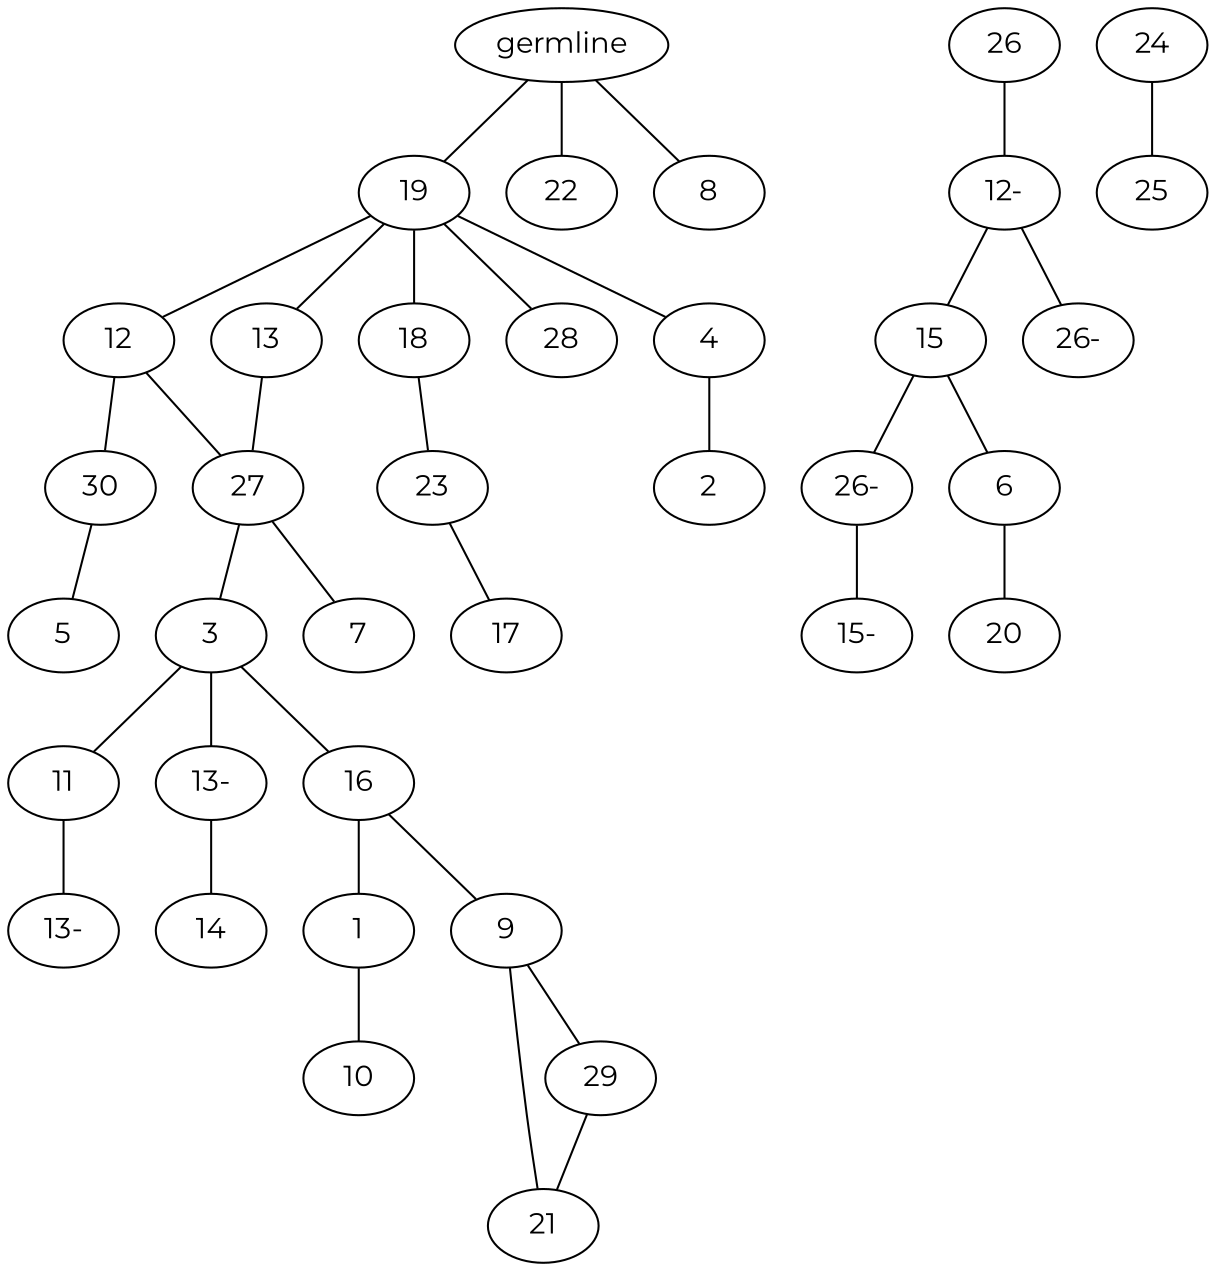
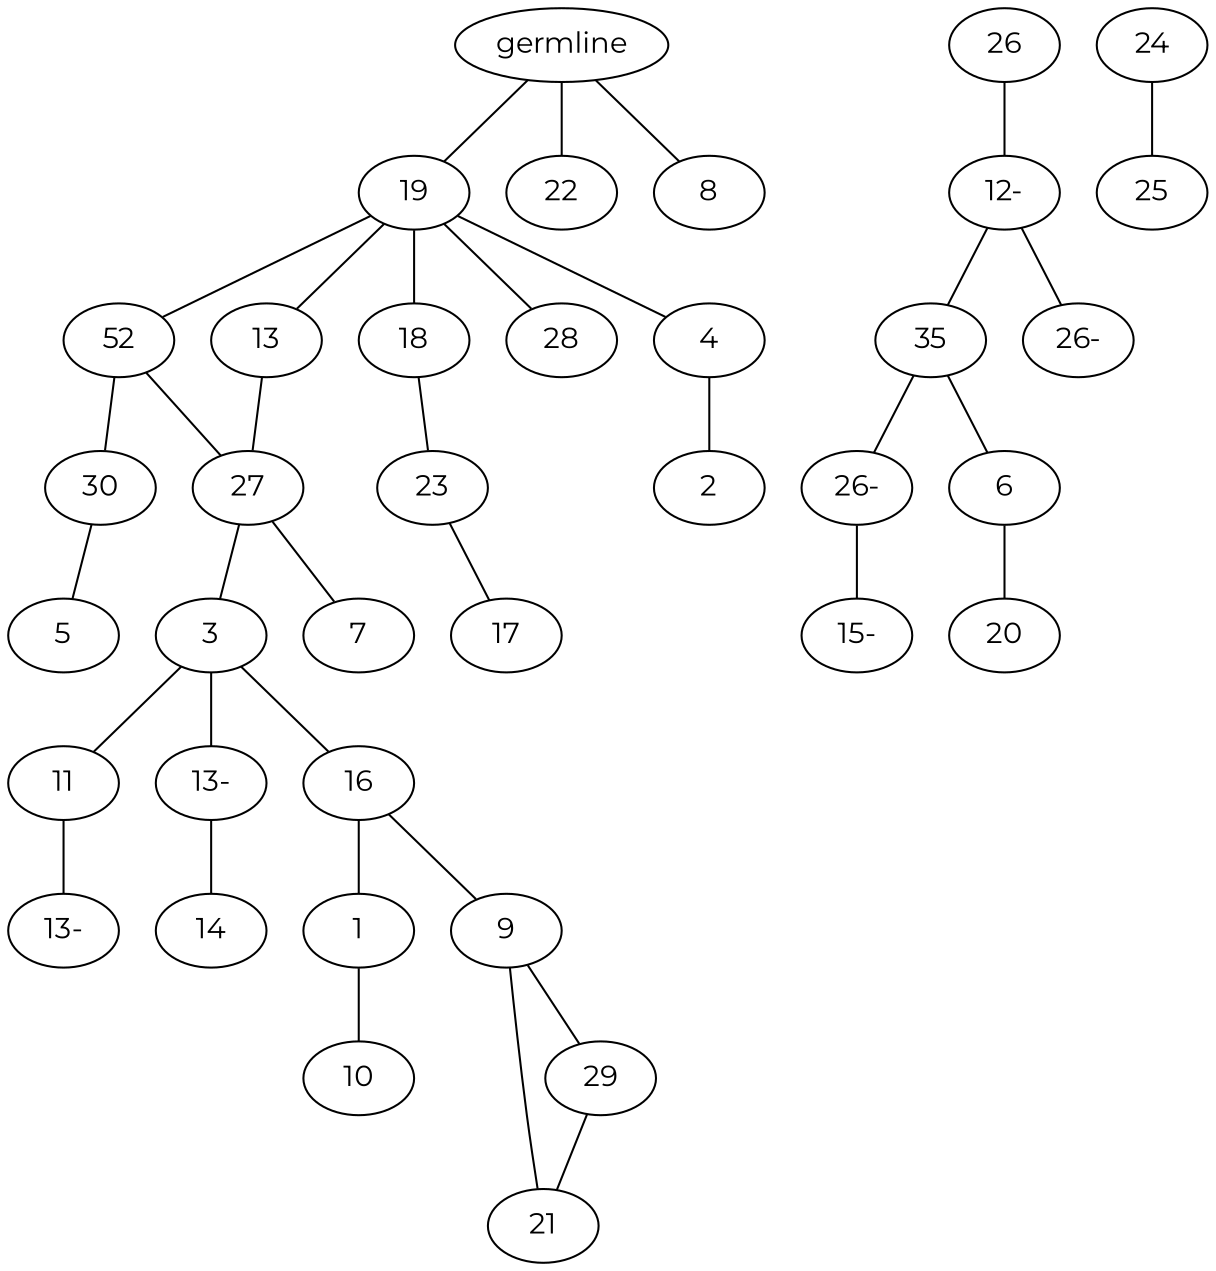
(119, 340) -> (119, 340)
(931, 340) -> (931, 340)
